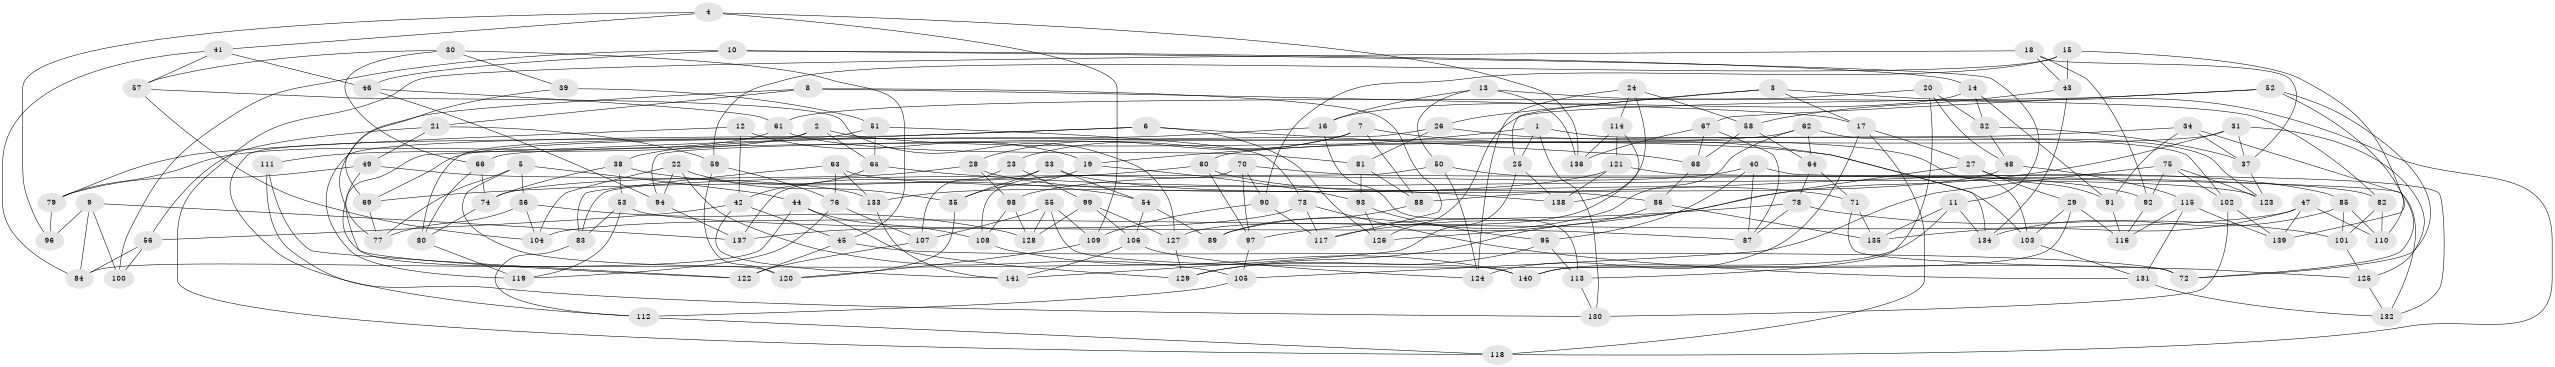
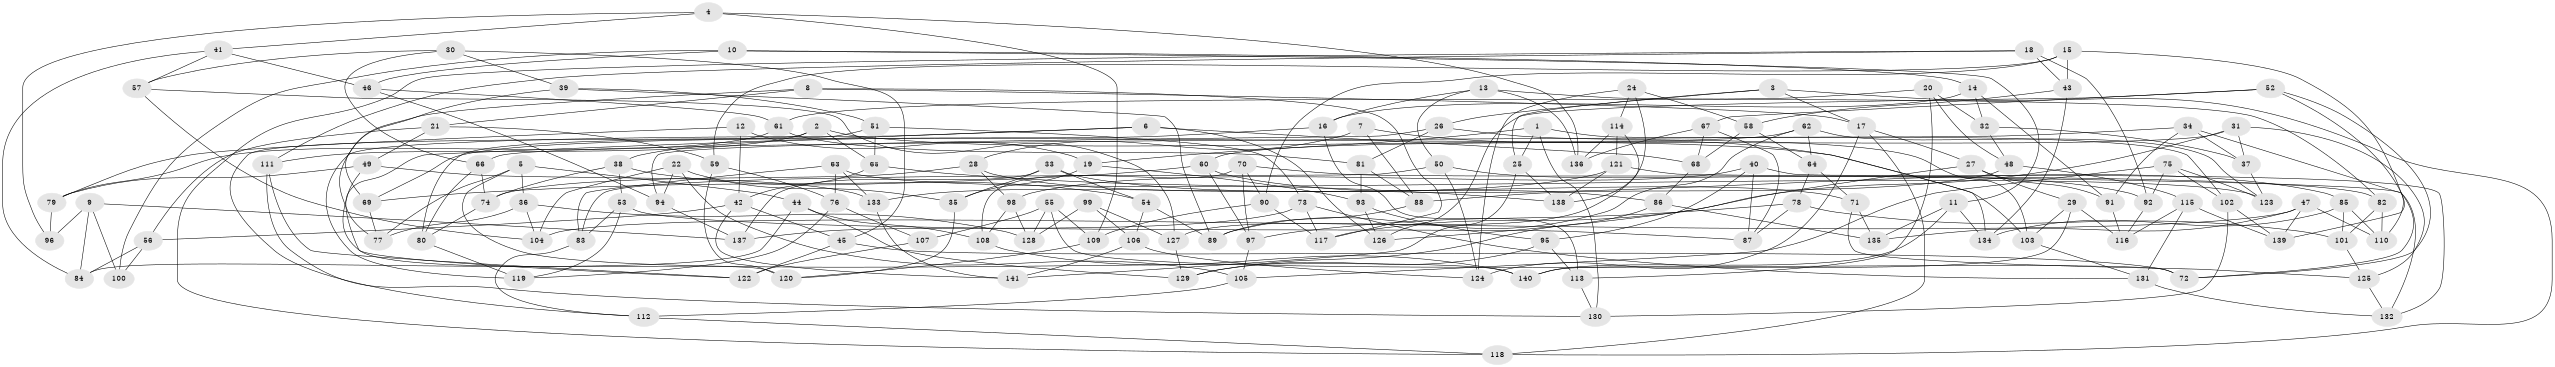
(2212, 66) -> (1139, 61)
none -> (916, 103)
(1012, 165) -> none
